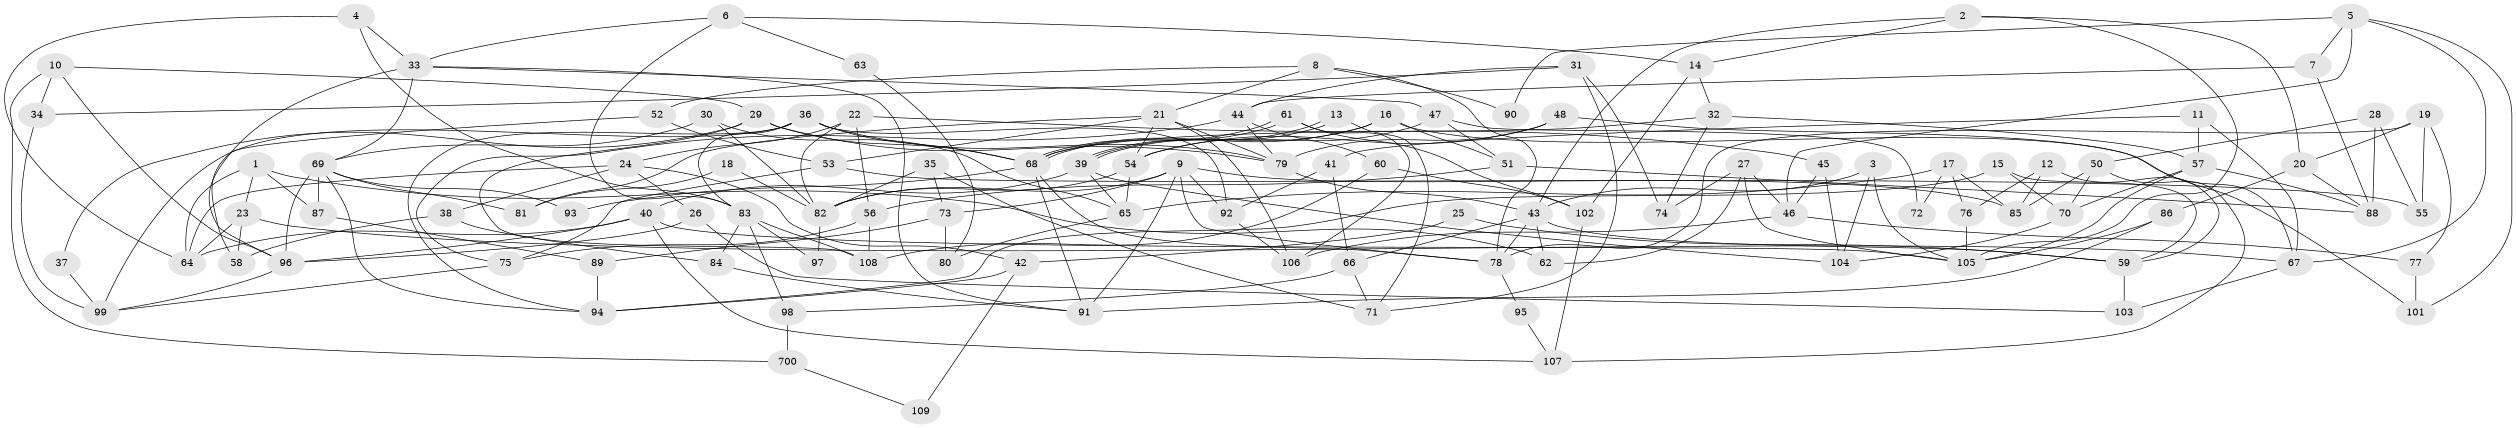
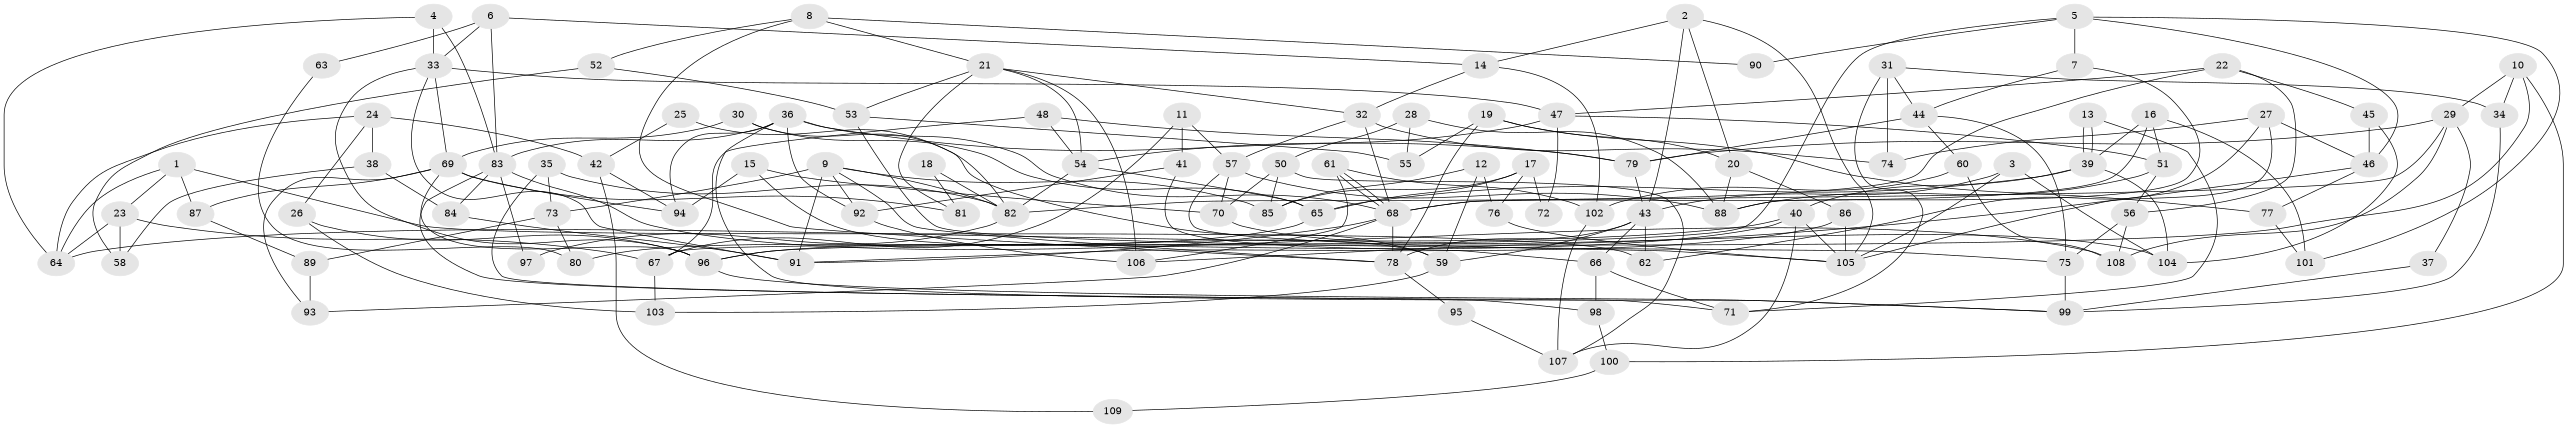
(1237, 146) -> (1174, 91)
(697, 149) -> (1921, 92)
(598, 288) -> (310, 288)
(788, 362) -> (1610, 362)
